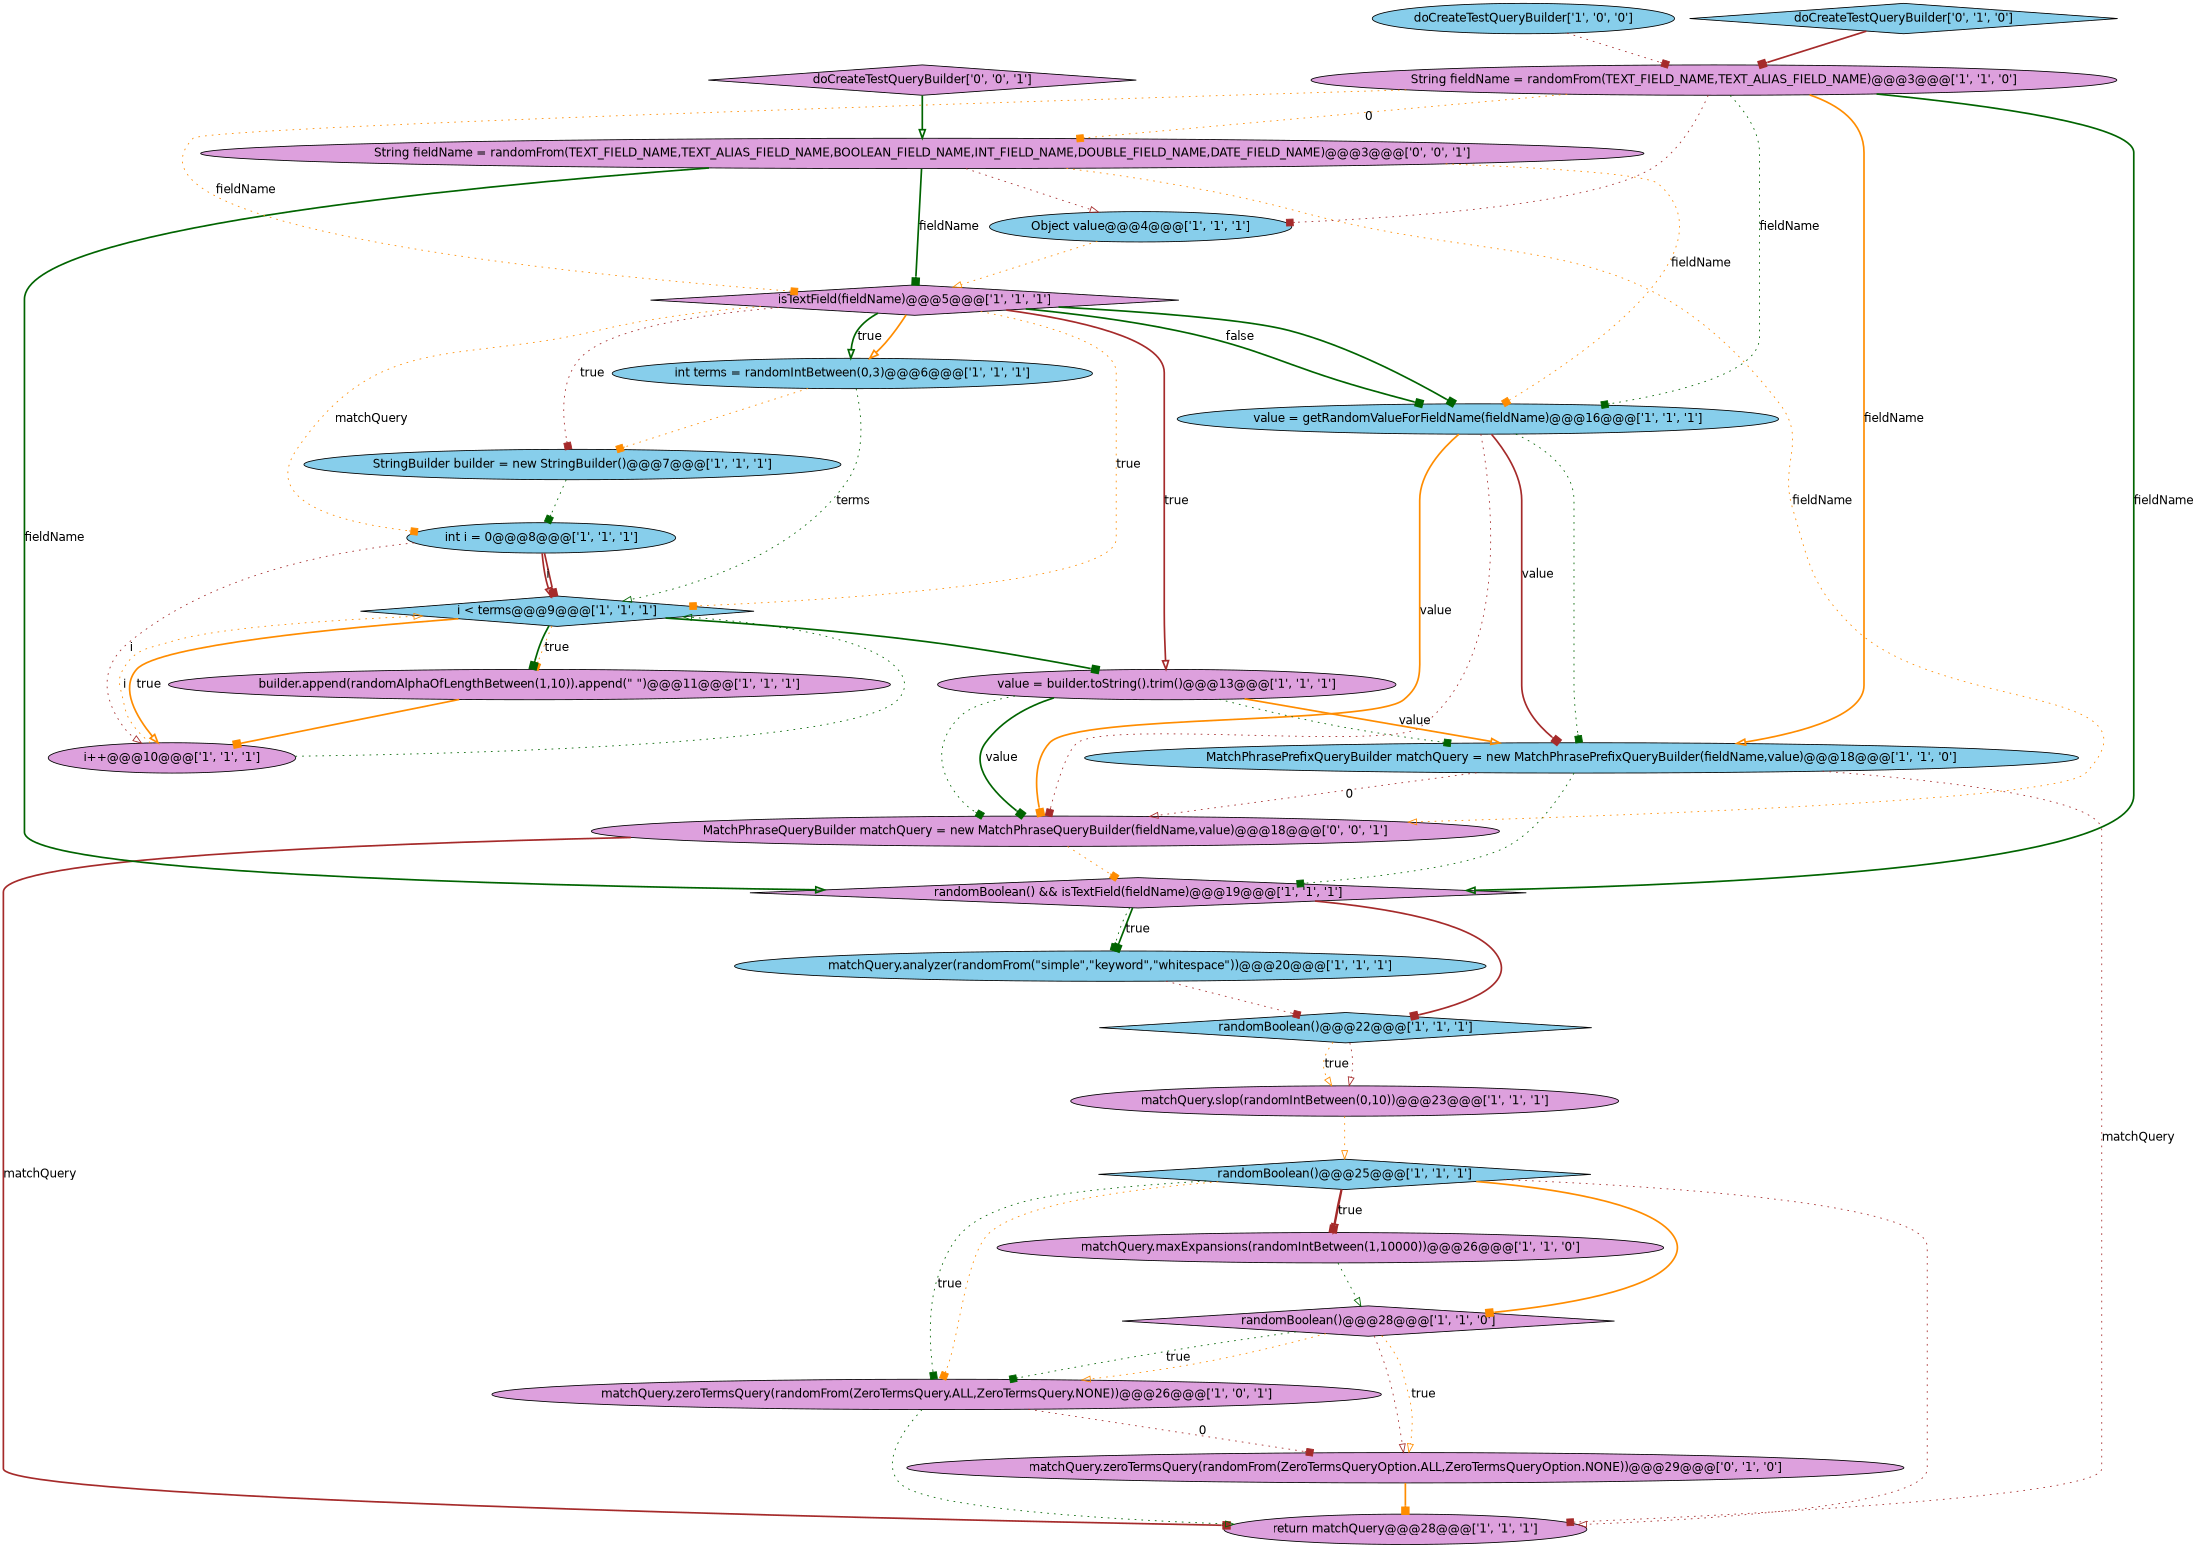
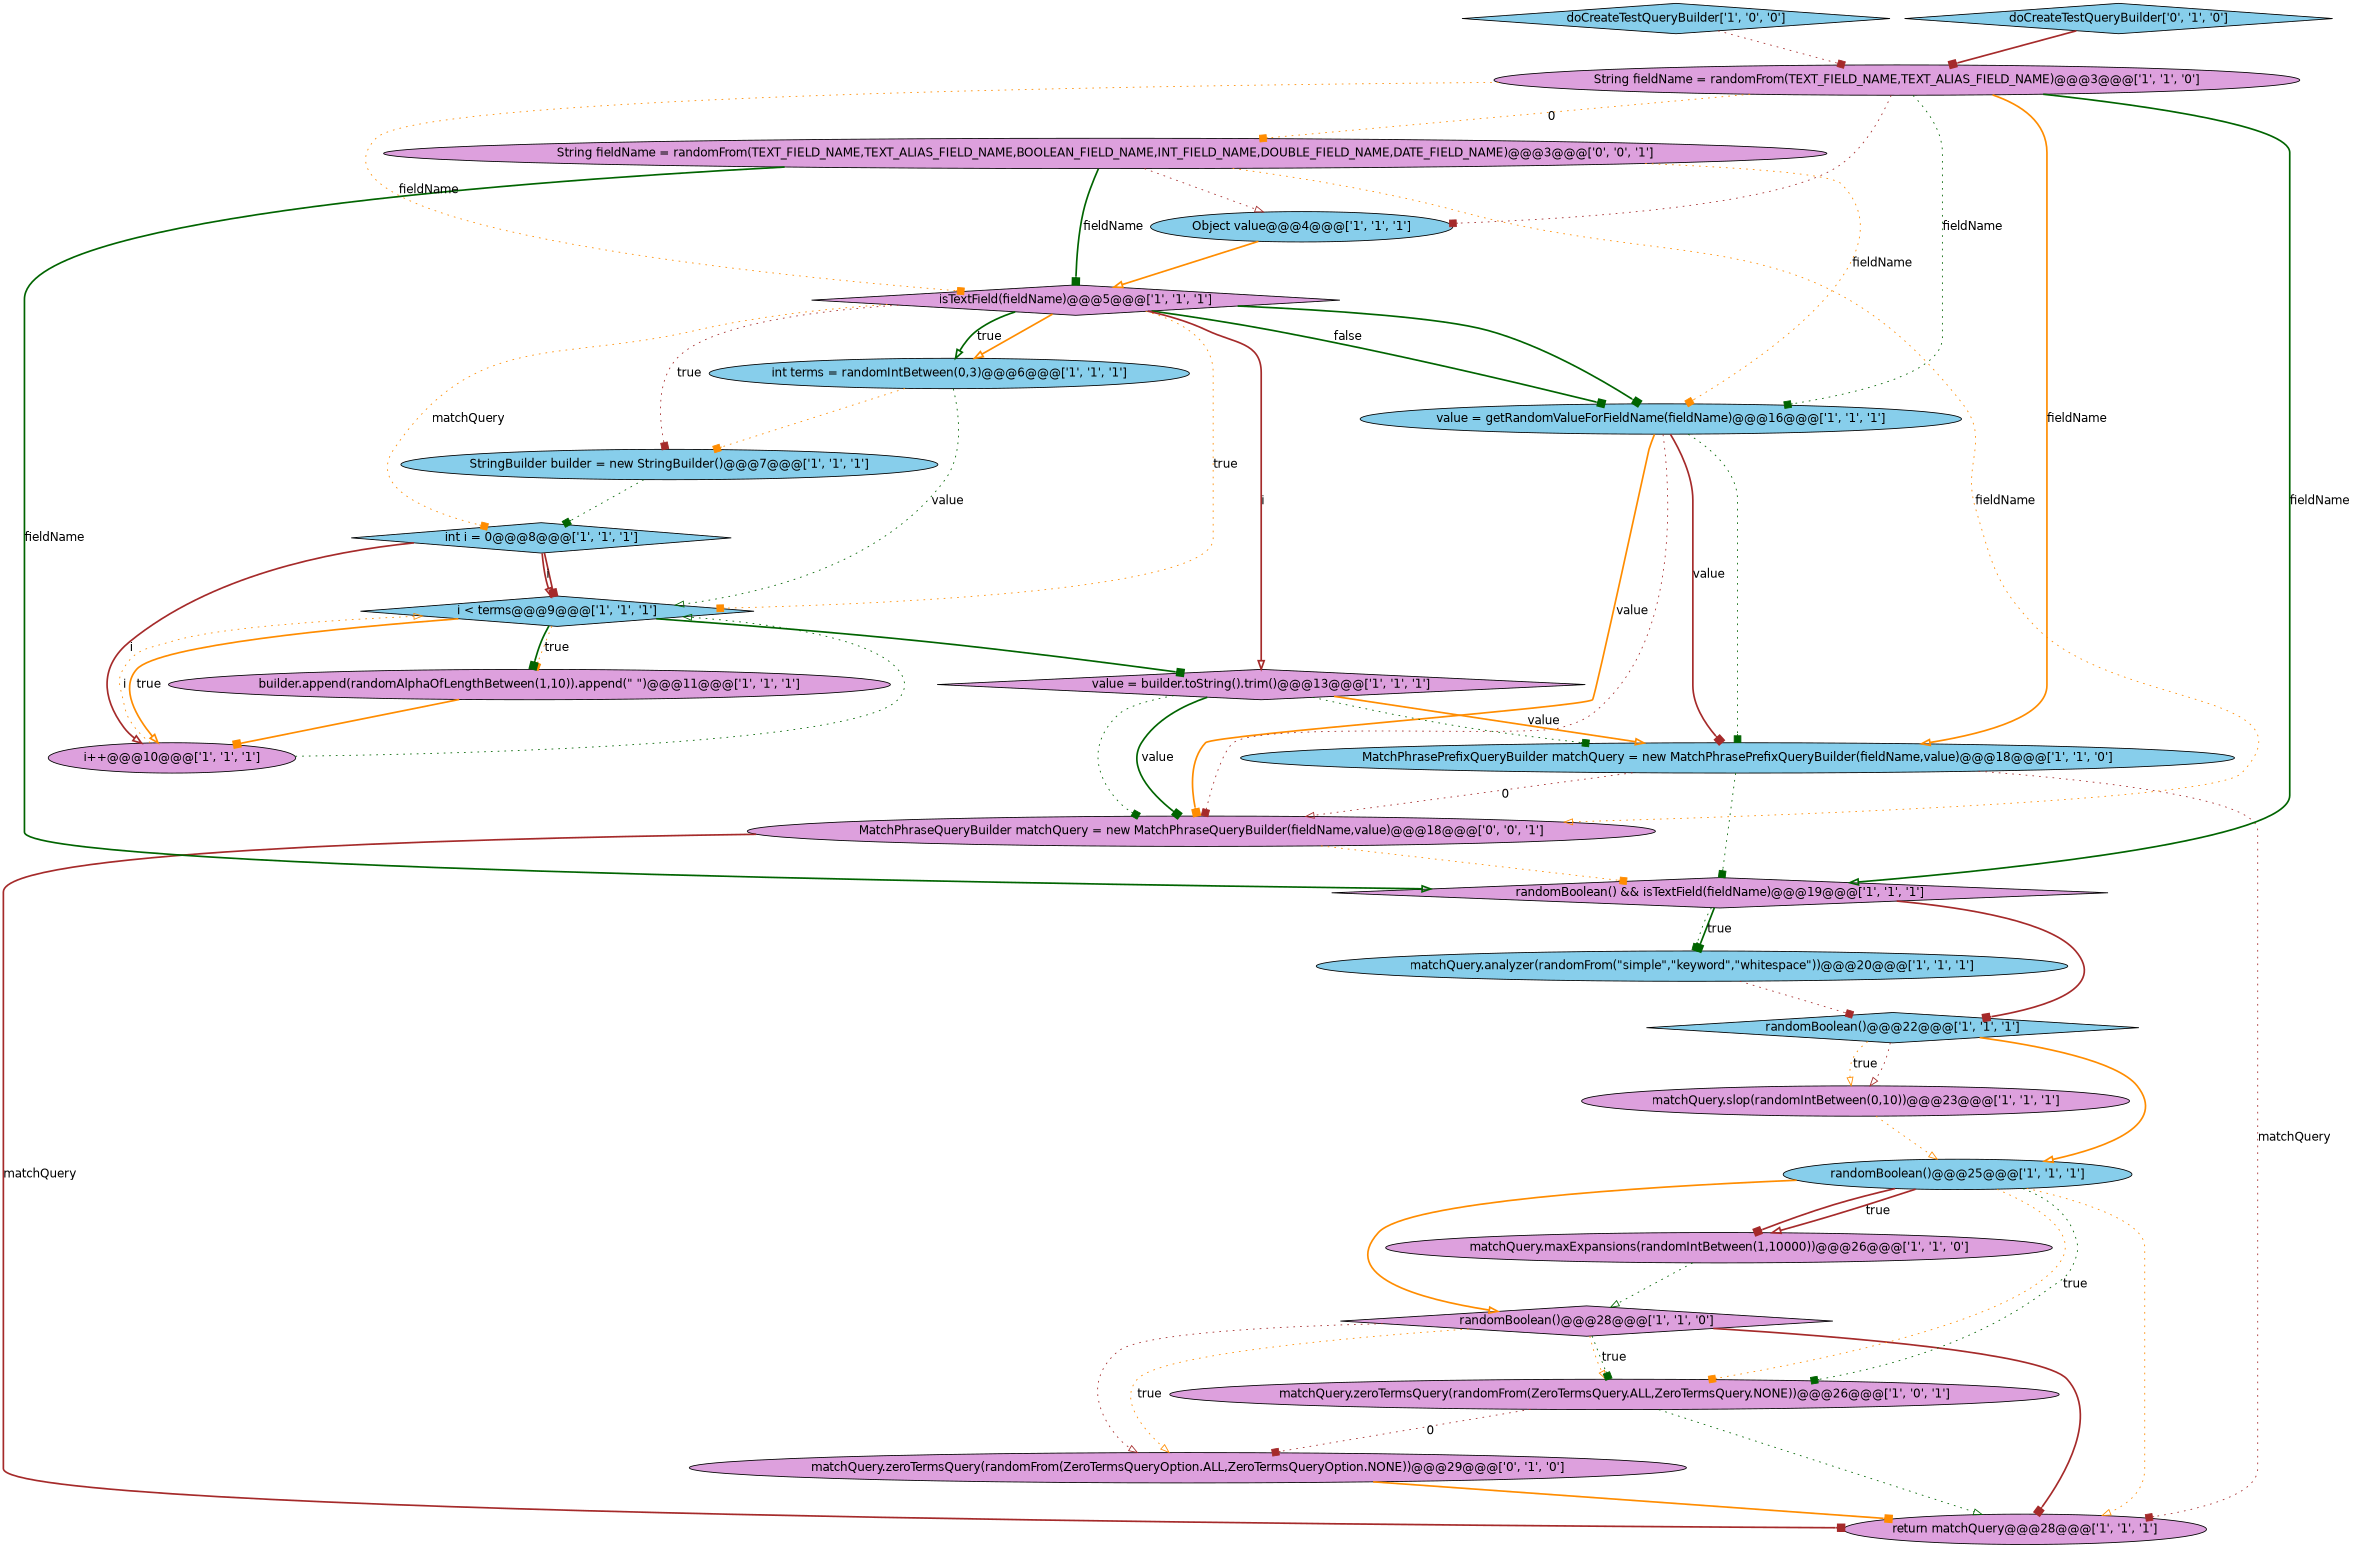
(1523, 19) -> (1676, 19)
(922, 80) -> none
(1029, 263) -> (1190, 263)
(853, 501) -> (948, 501)
(1176, 501) -> (1263, 501)
(541, 538) -> (541, 538)
(212, 593) -> (212, 593)
(1167, 685) -> (1261, 685)
none -> (2125, 1076)
(1345, 1174) -> (1958, 1174)
(1675, 1239) -> (1503, 1202)
(1927, 1316) -> (2145, 1319)
none -> (1962, 1351)
